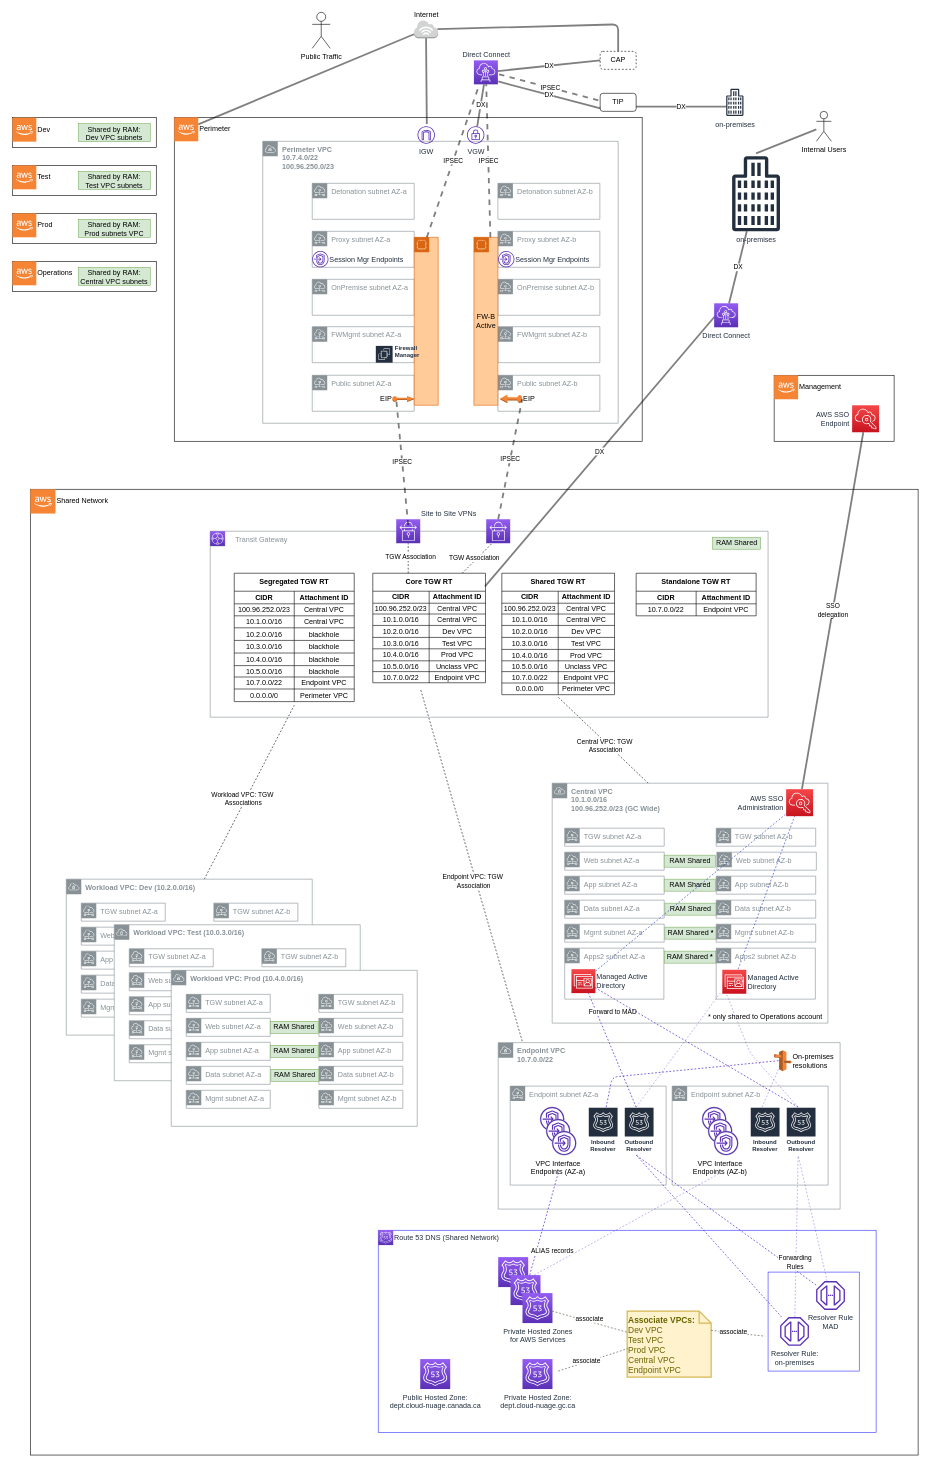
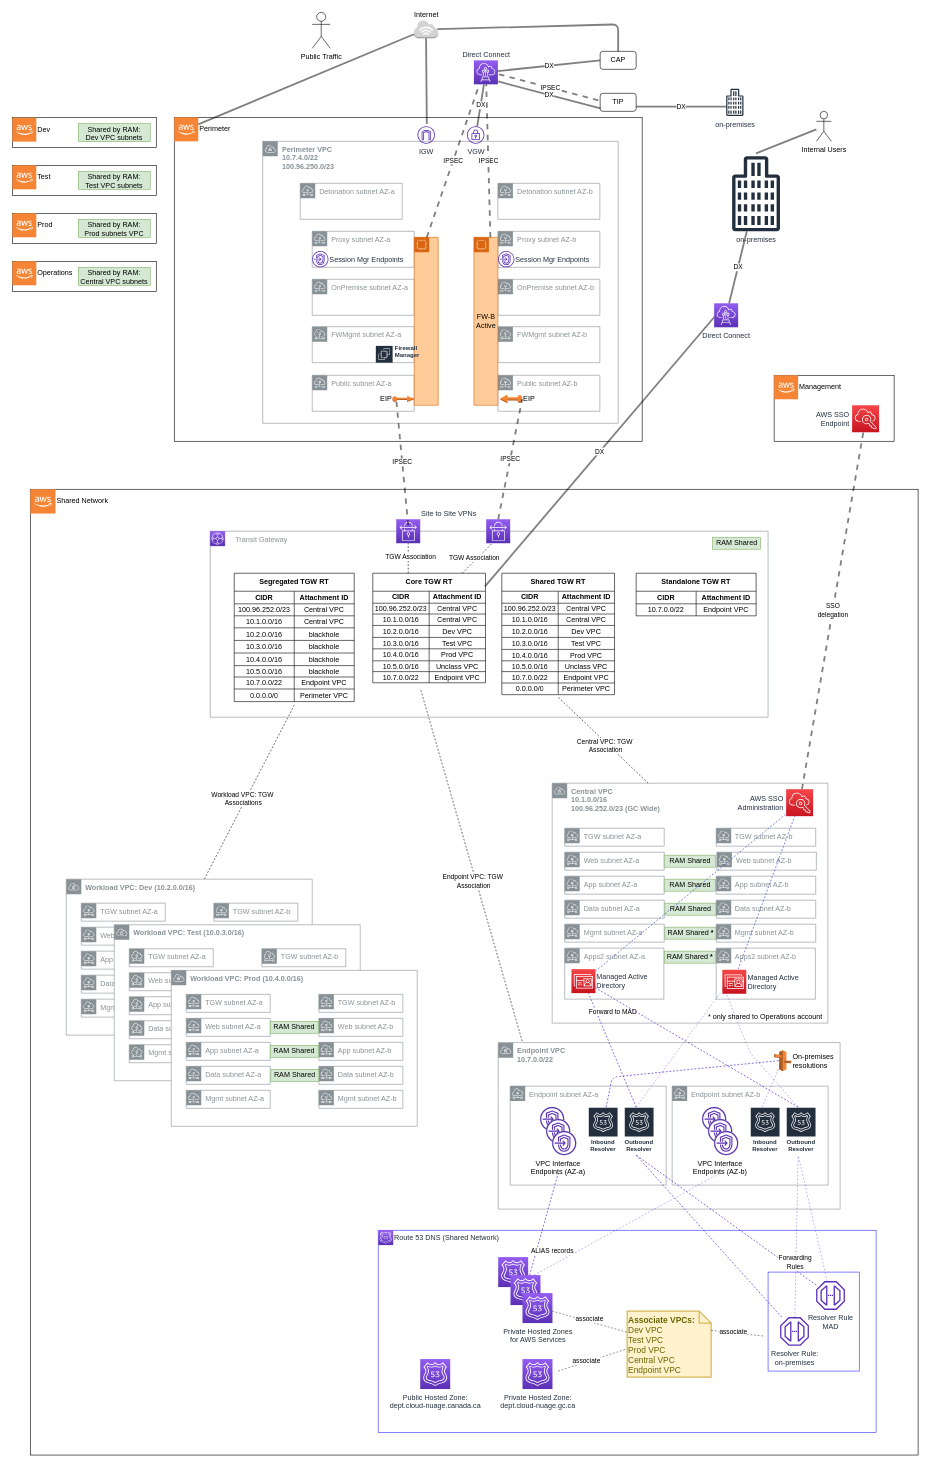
(618, 60) -> (618, 60)
(363, 201) -> (351, 201)
(848, 521) -> (848, 521)
